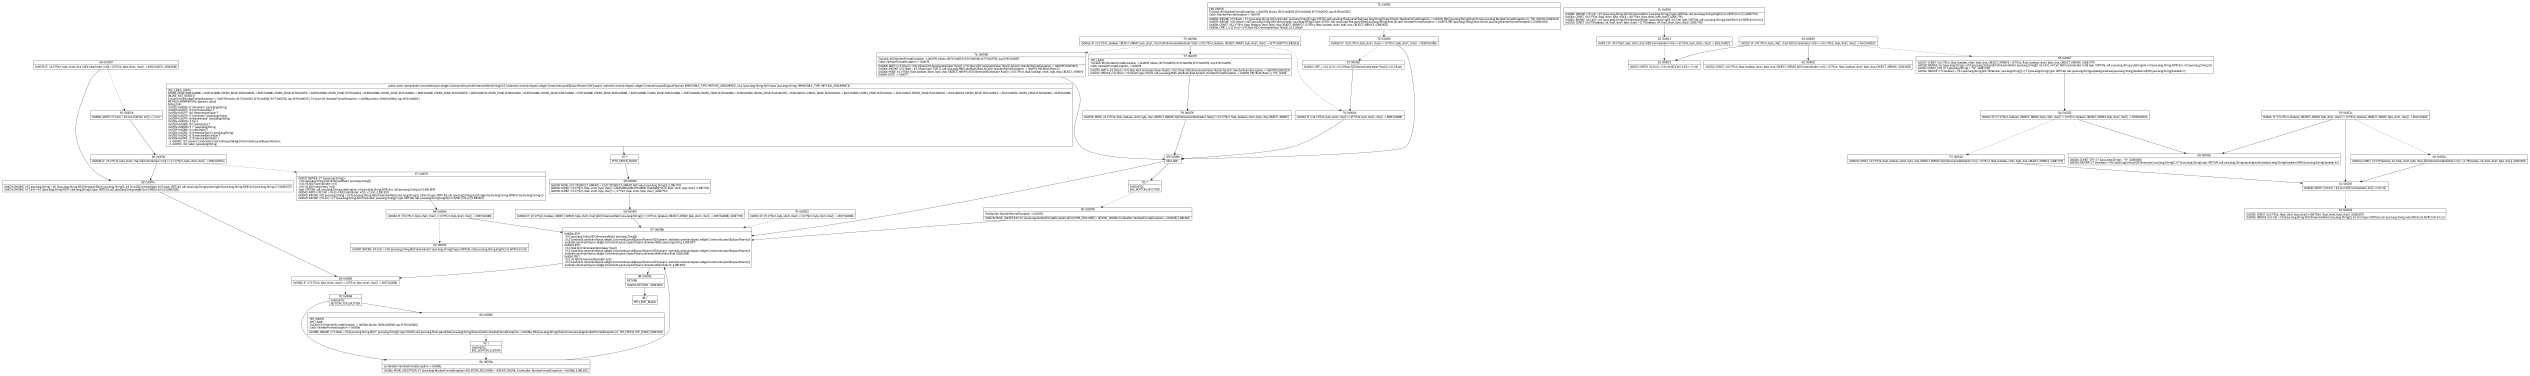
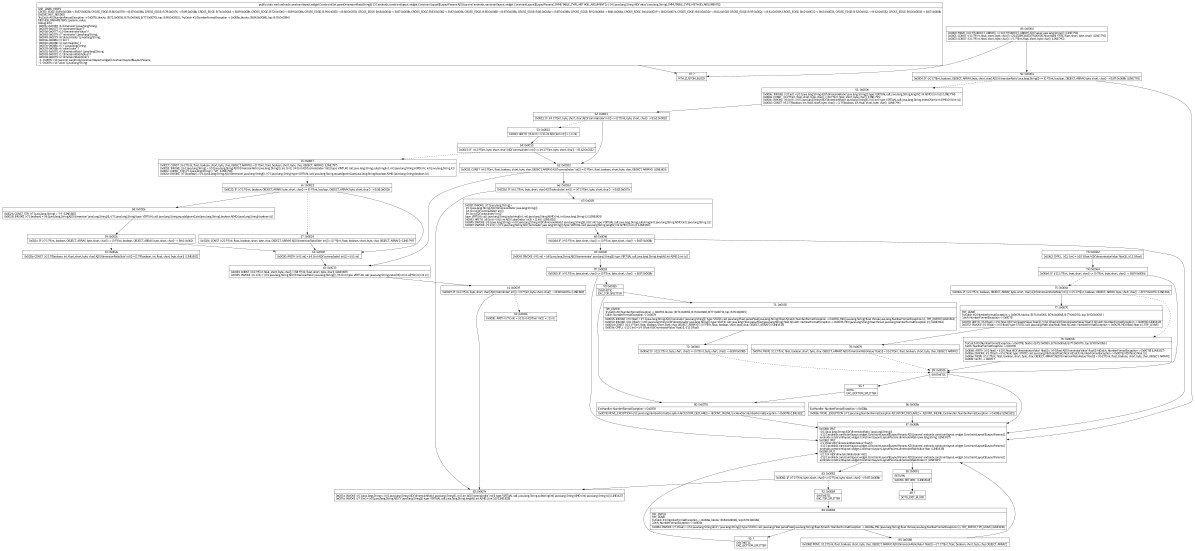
(1712, 51) -> (536, 139)
(1369, 52) -> none
(1298, 71) -> (1078, 280)
none -> (963, 84)
(2065, 91) -> (307, 179)
(142, 136) -> (564, 177)
(1180, 136) -> (899, 362)
(2278, 136) -> (125, 226)
none -> (601, 146)
(1349, 154) -> (818, 368)
(625, 161) -> (692, 79)
(1172, 161) -> (939, 375)
(251, 168) -> (570, 195)
(627, 170) -> (863, 73)
(2393, 172) -> (416, 218)
(1137, 187) -> (850, 391)
(2345, 198) -> (323, 262)
(1118, 199) -> (801, 397)
none -> (431, 201)
(764, 223) -> (634, 427)
(440, 230) -> (600, 246)
(247, 234) -> (679, 484)
none -> (600, 262)
none -> (428, 281)
none -> (610, 290)
(645, 302) -> (912, 497)
(345, 304) -> (828, 499)
(320, 344) -> none
(486, 351) -> (751, 546)
(486, 355) -> (675, 489)
none -> (905, 542)
